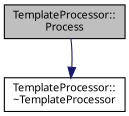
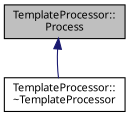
(72, 53) -> (57, 64)
